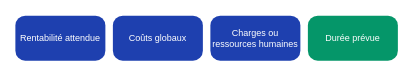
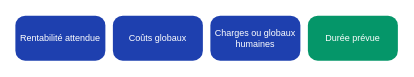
(255, 38) -> (255, 38)
